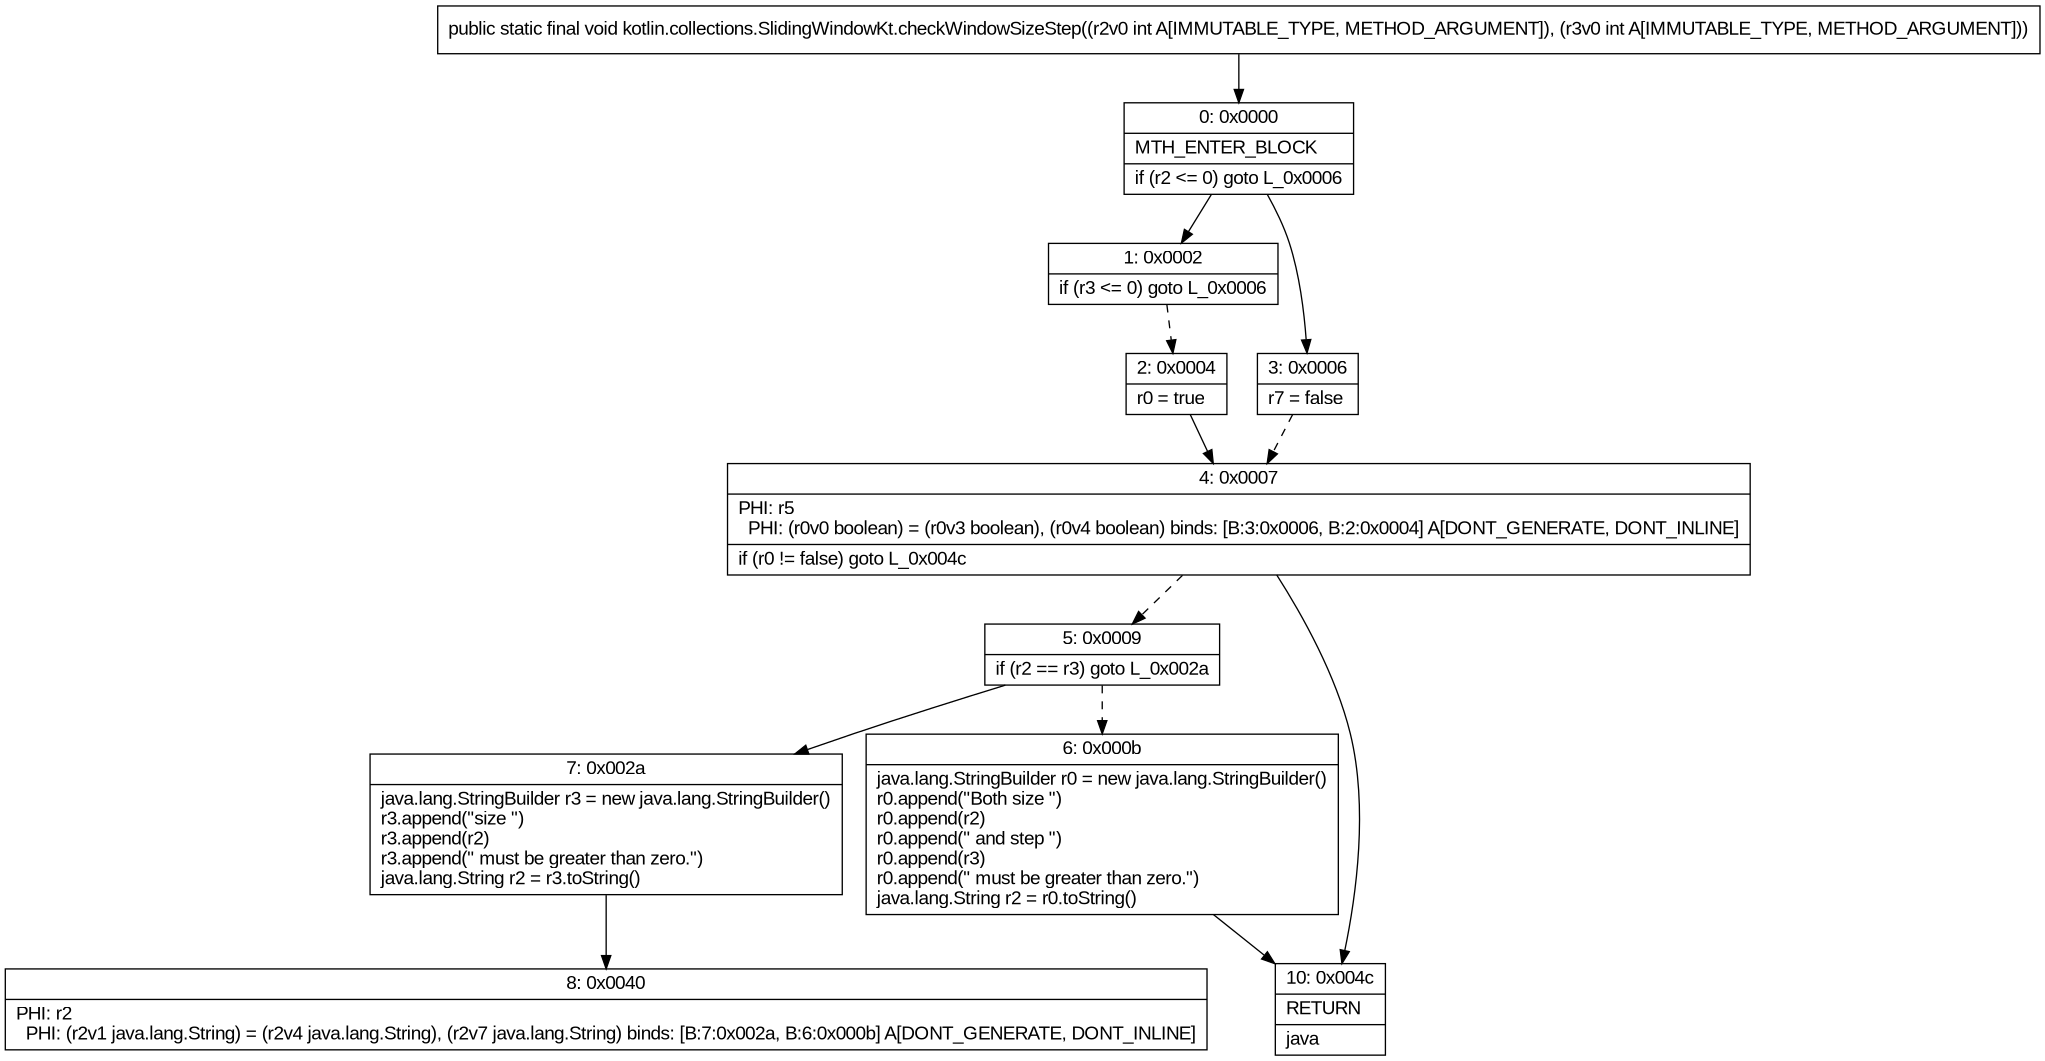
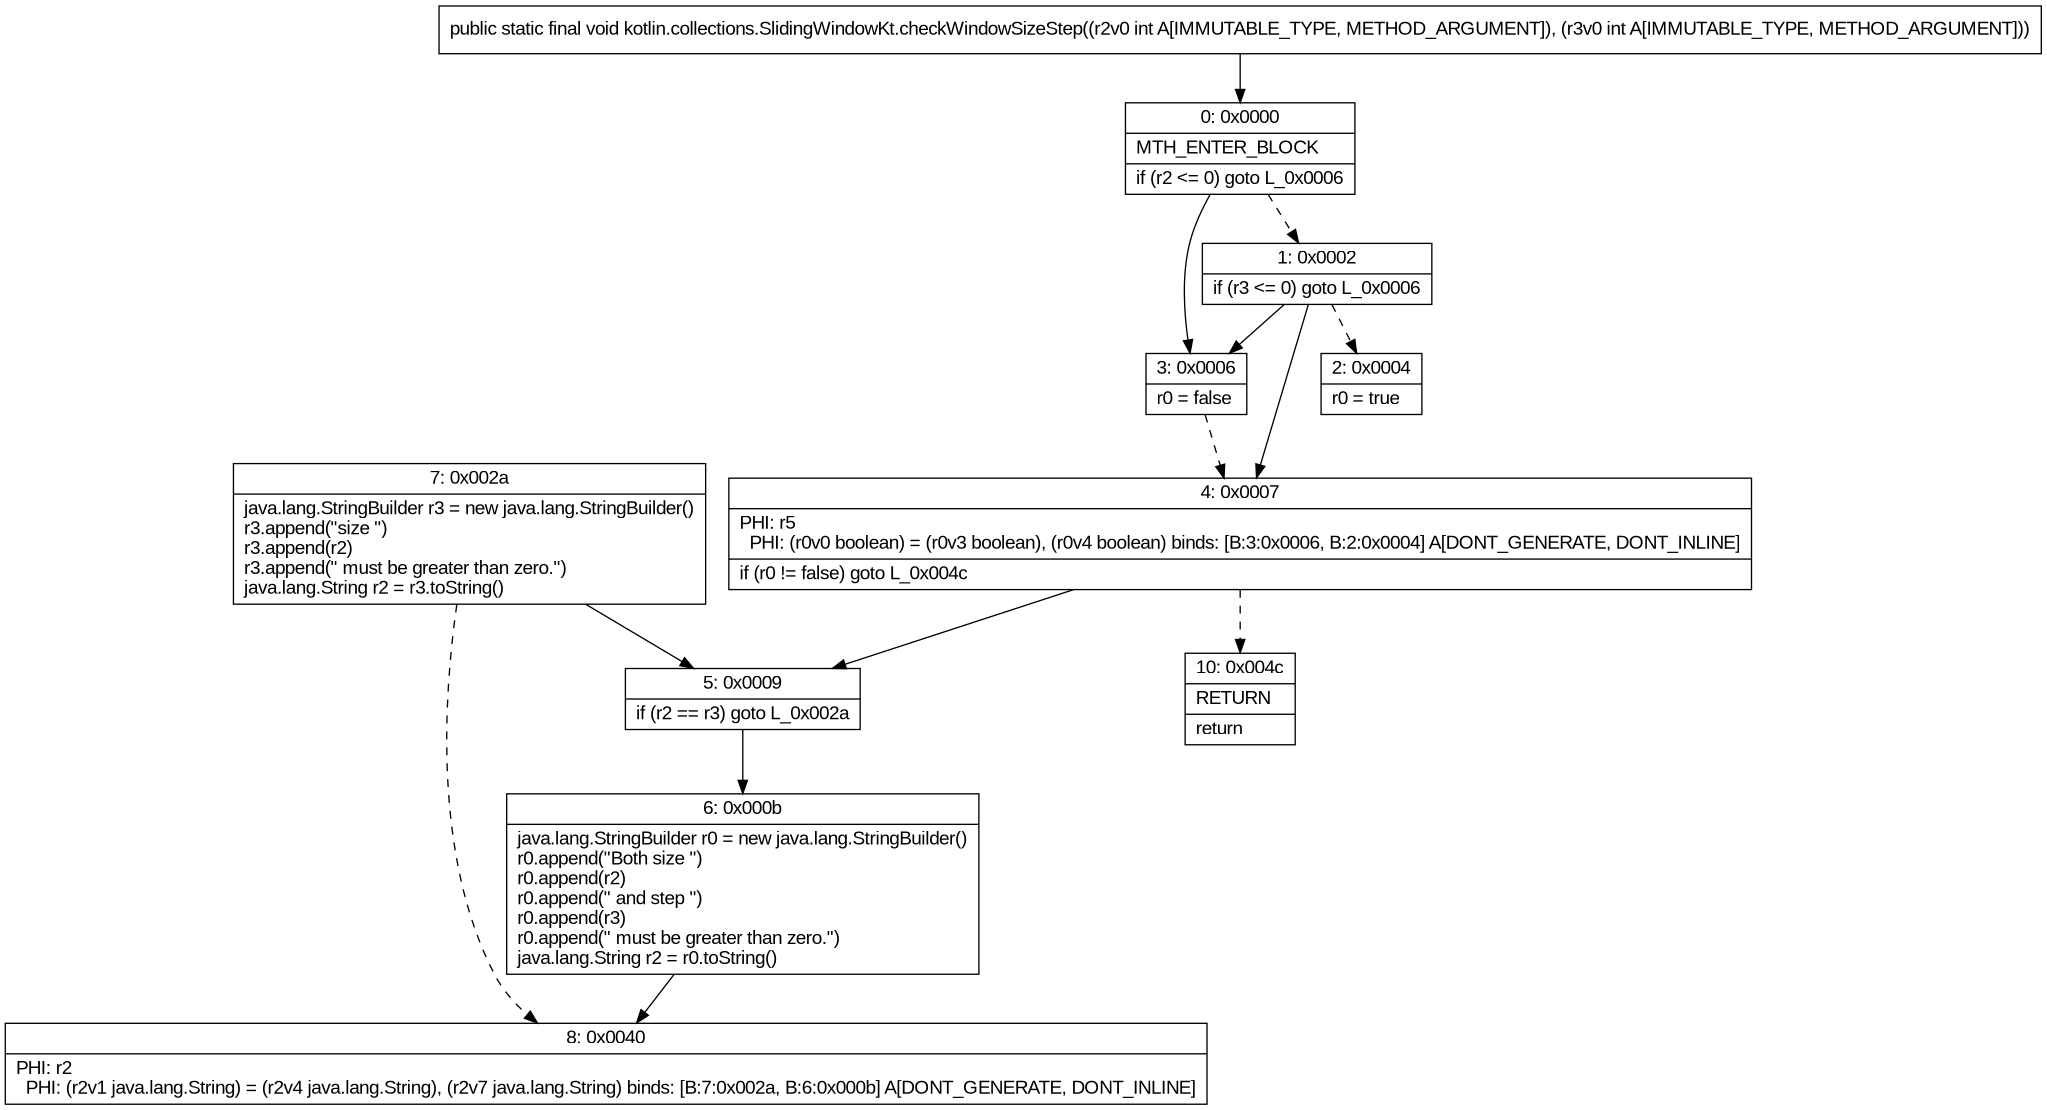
(1200, 213) -> (1280, 213)
none -> (1262, 325)
(1306, 399) -> (1194, 399)
(1199, 433) -> (1284, 385)
(1162, 595) -> (959, 627)
(1102, 703) -> (743, 755)
(906, 716) -> (634, 633)
(1354, 755) -> (1240, 614)
(606, 925) -> (451, 819)
(1239, 935) -> (659, 993)
(1303, 1039) -> (1220, 729)
